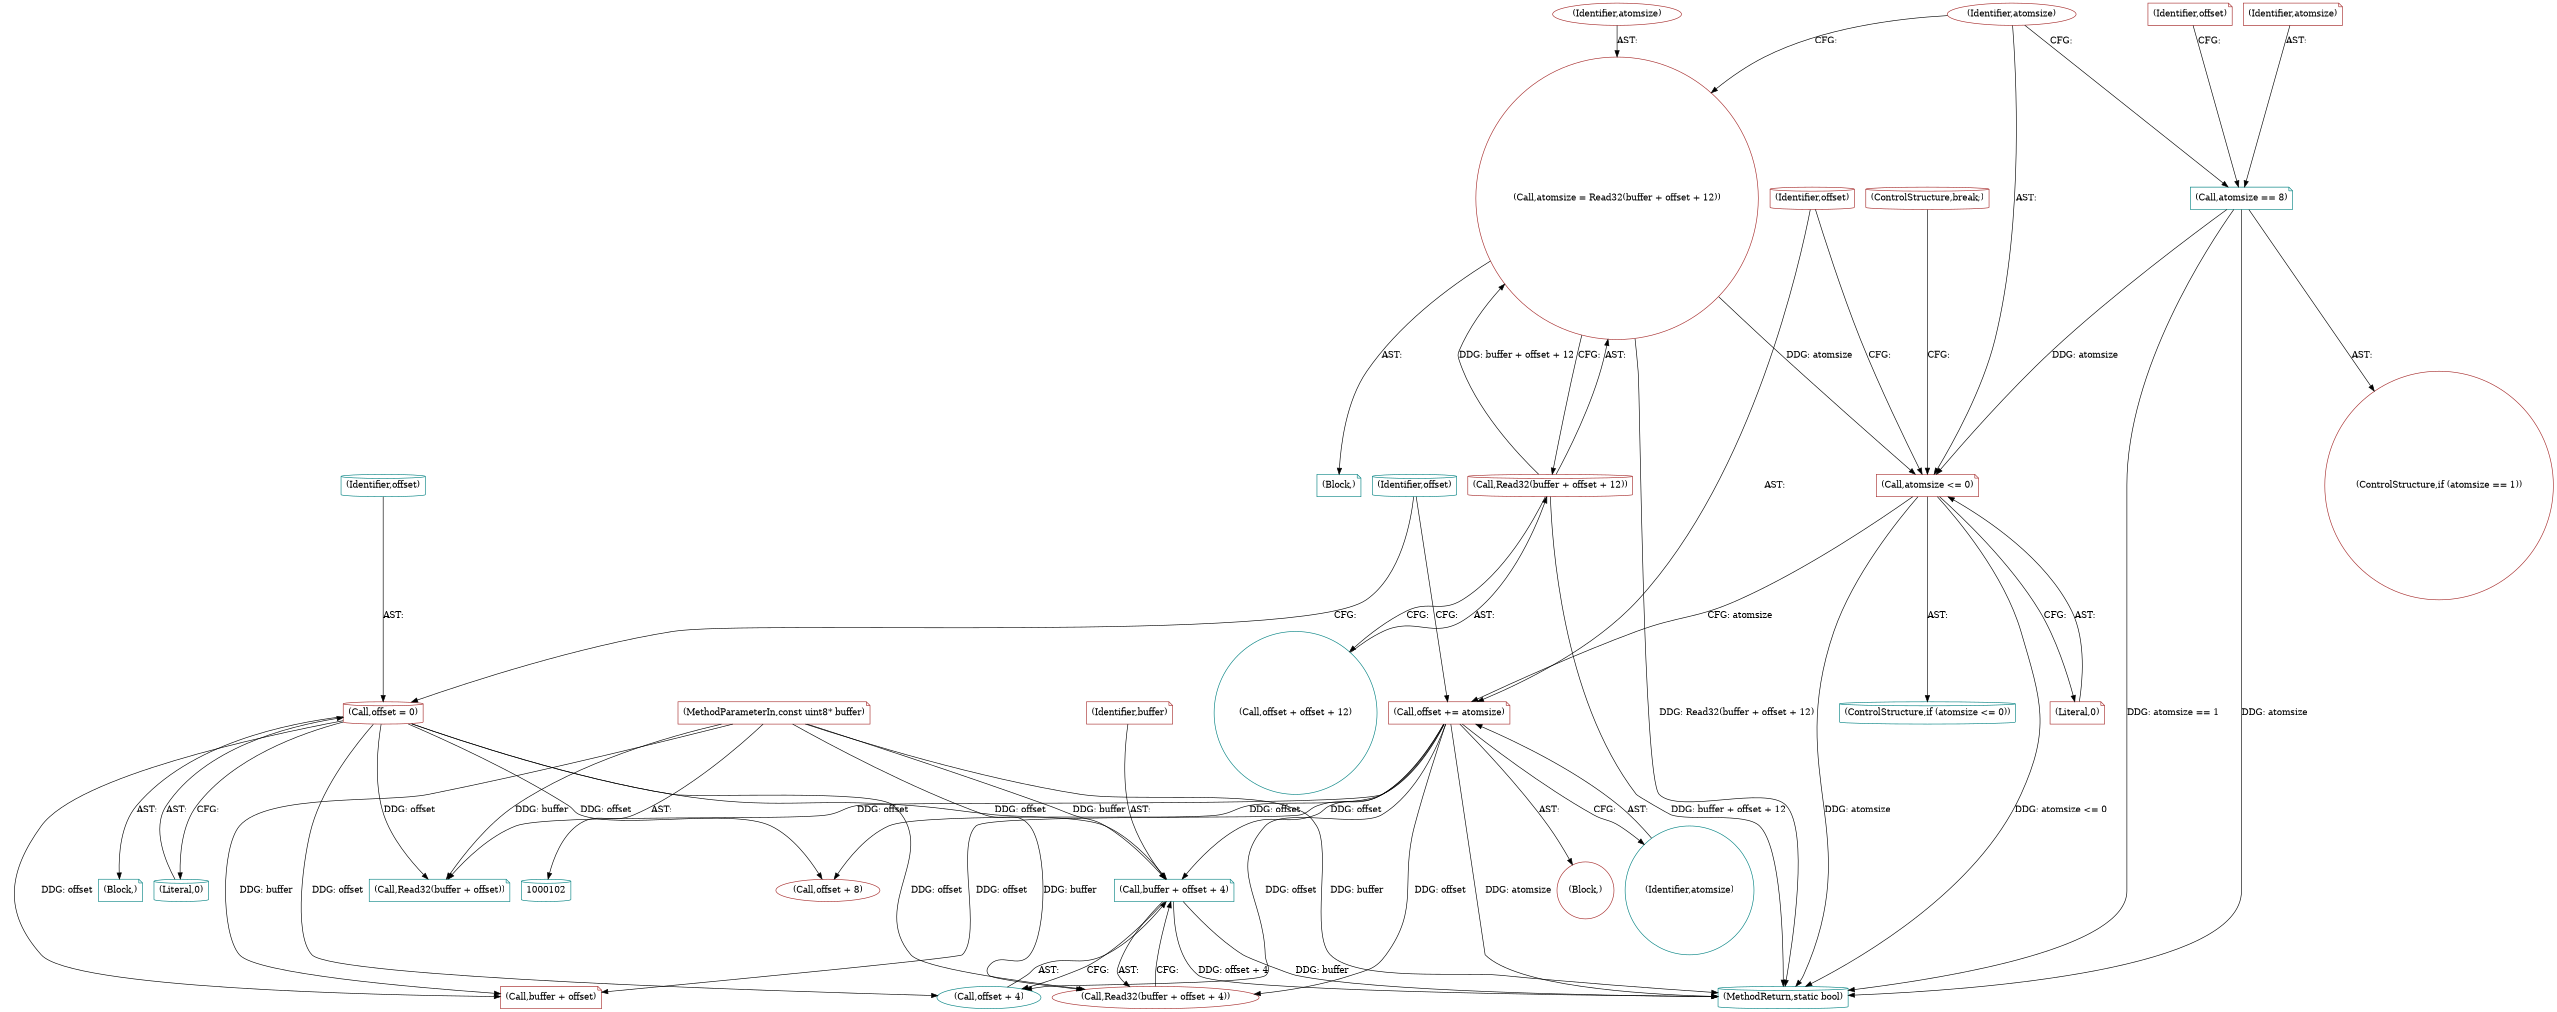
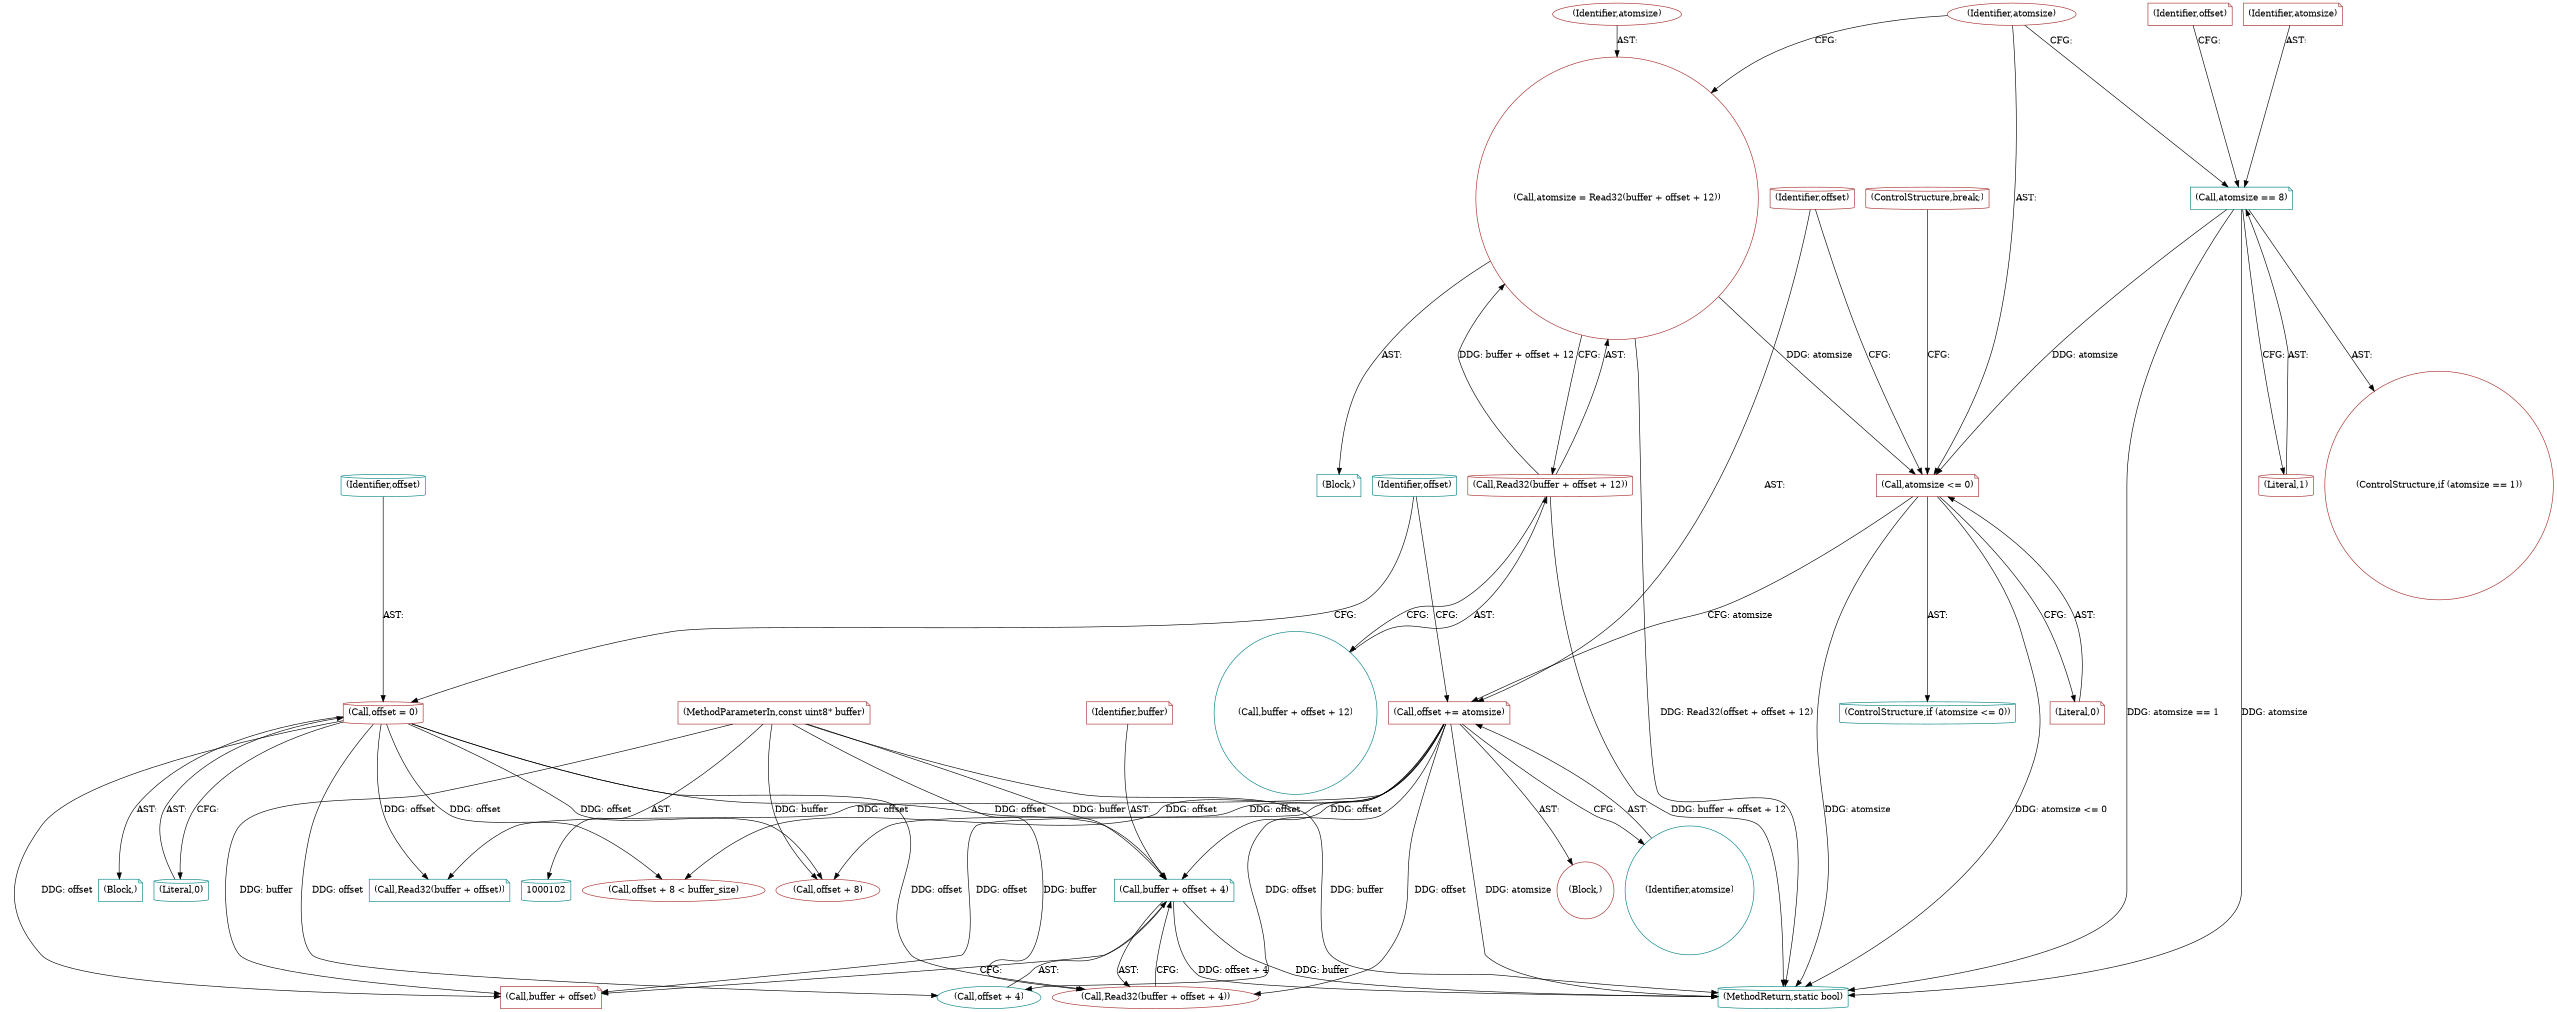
none -> (2286, 486)
(1296, 713) -> (1296, 713)
(1737, 713) -> (1737, 713)
(564, 778) -> (773, 809)
none -> (674, 890)
(1090, 965) -> (898, 973)
